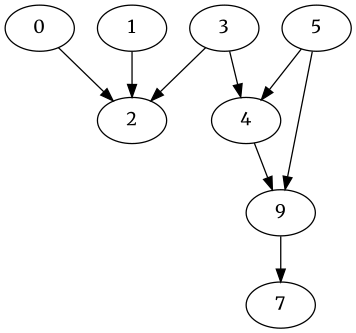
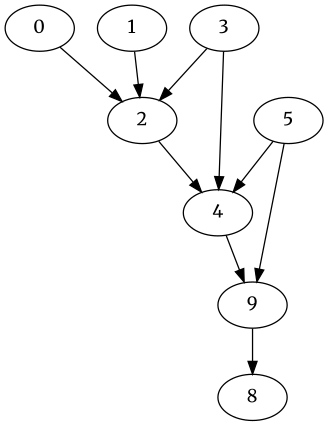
none -> (176, 162)
(281, 305) -> (253, 397)
